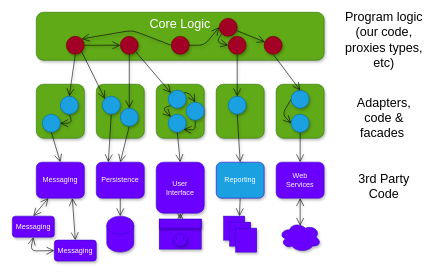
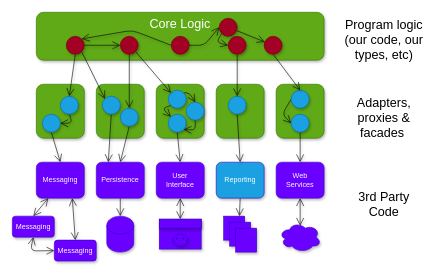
(384, 39) -> (384, 39)
(384, 117) -> (384, 117)
(384, 186) -> (384, 204)
(180, 188) -> (180, 180)
